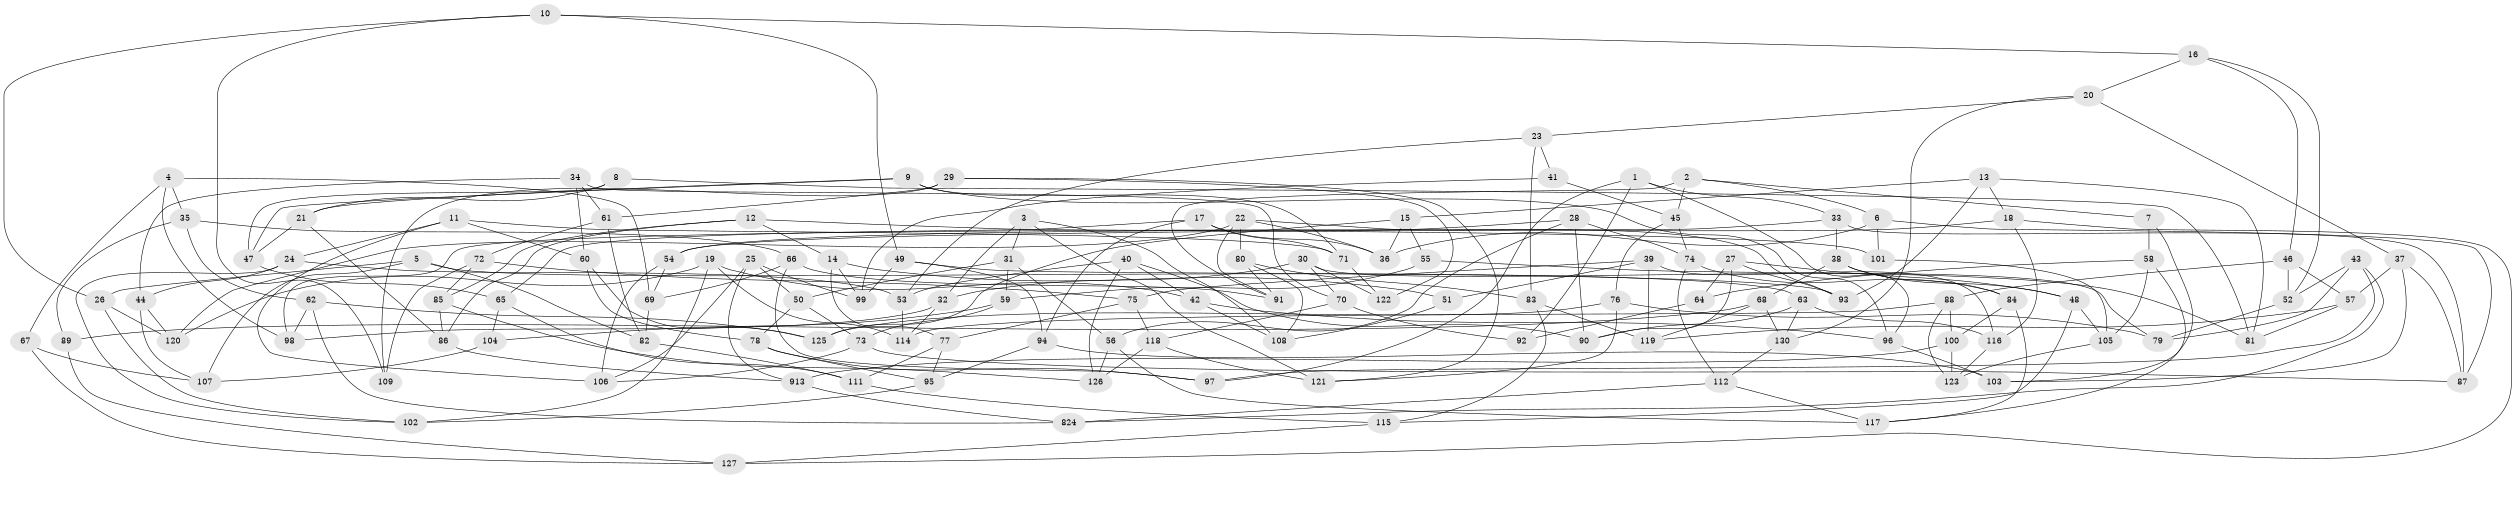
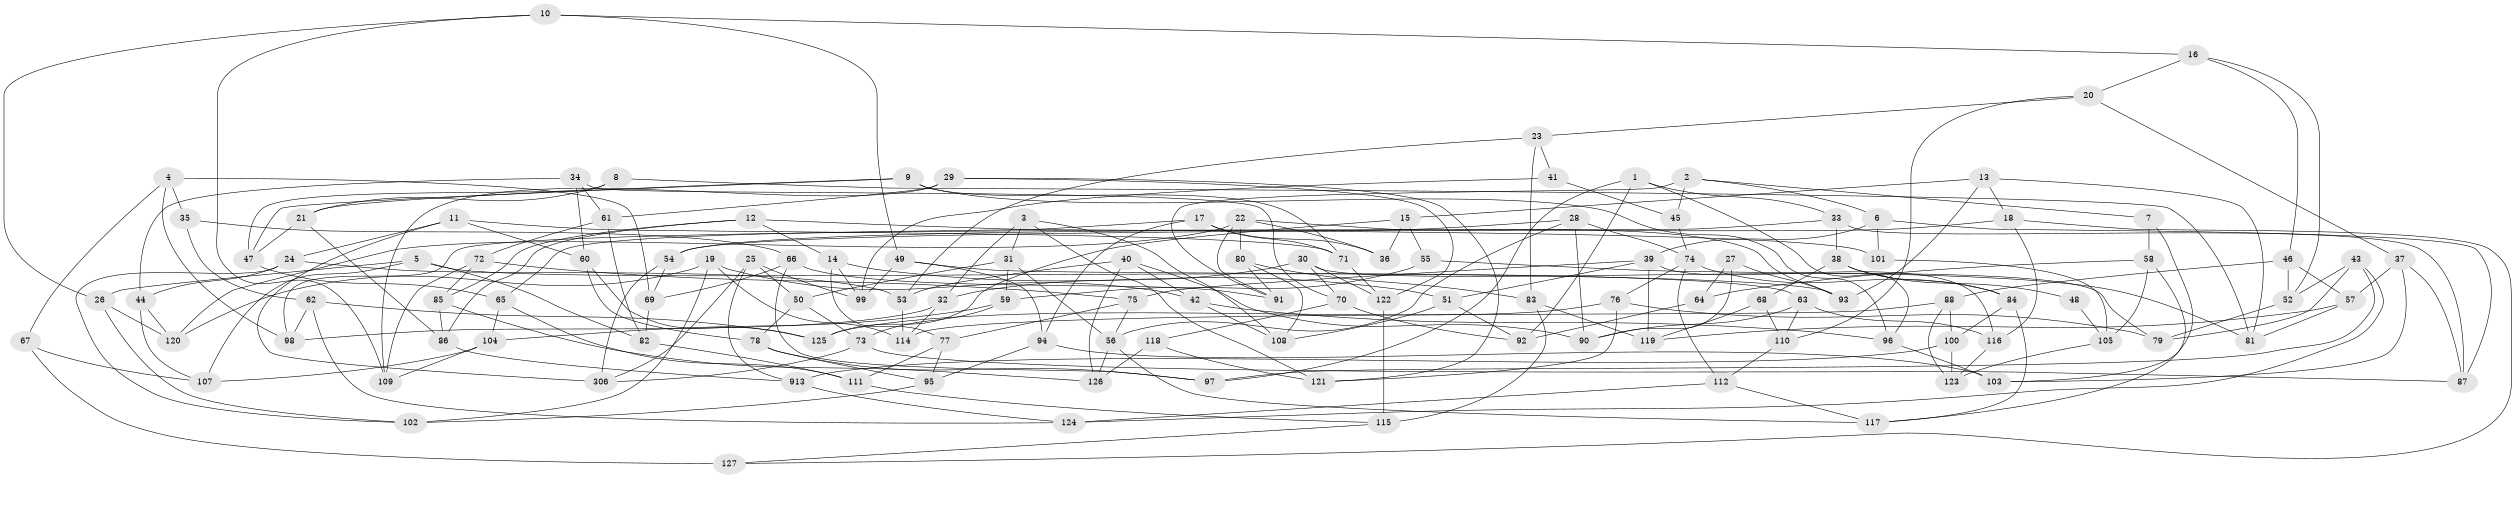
(1667, 243) -> (1794, 239)
(1629, 249) -> (1645, 284)
(1904, 277) -> none
none -> (1481, 319)
(1143, 322) -> (1121, 323)
(66, 341) -> none
(1783, 341) -> (1783, 341)
none -> (438, 362)
(601, 382) -> (601, 382)
(1759, 412) -> (1384, 364)
(1069, 423) -> (1069, 423)
